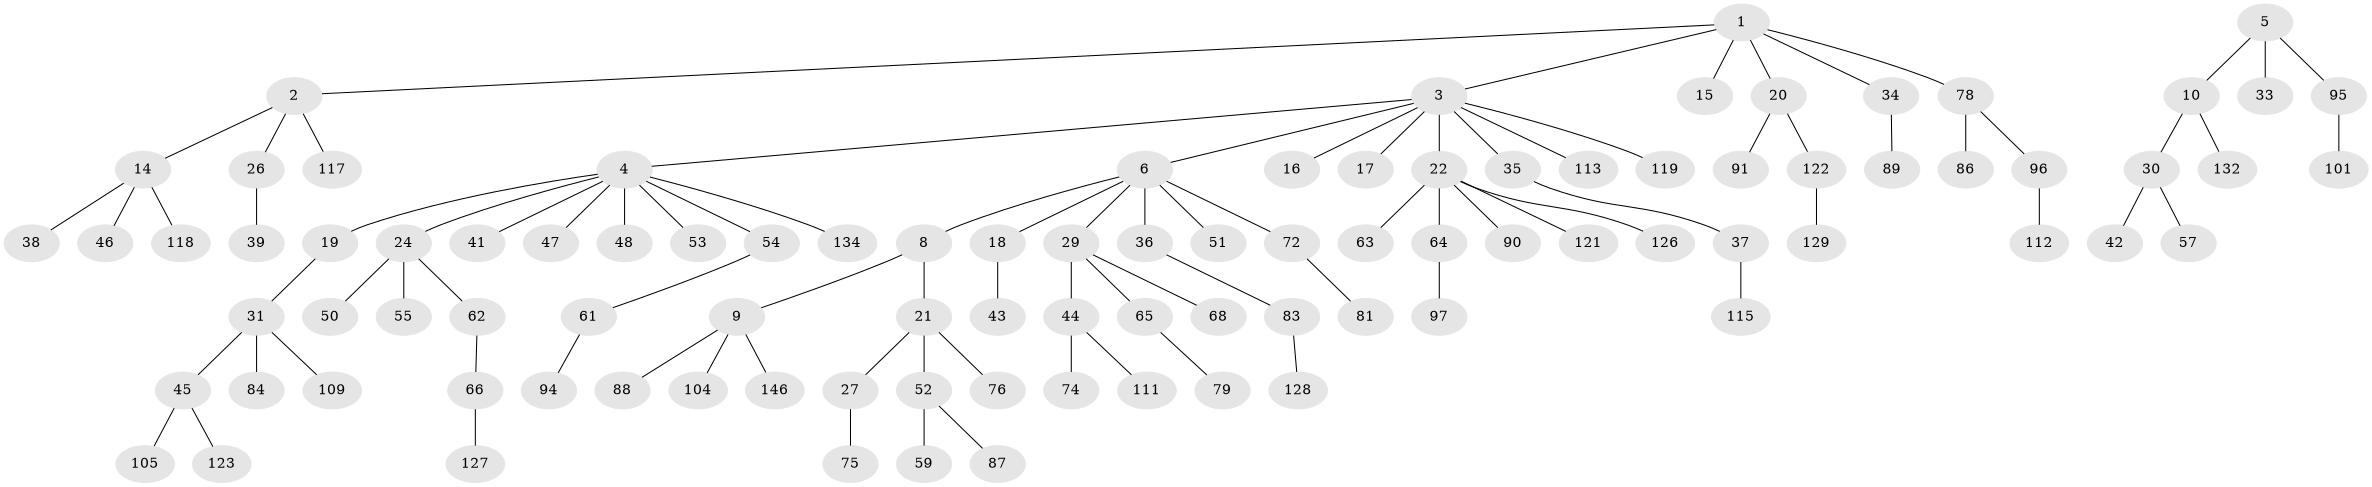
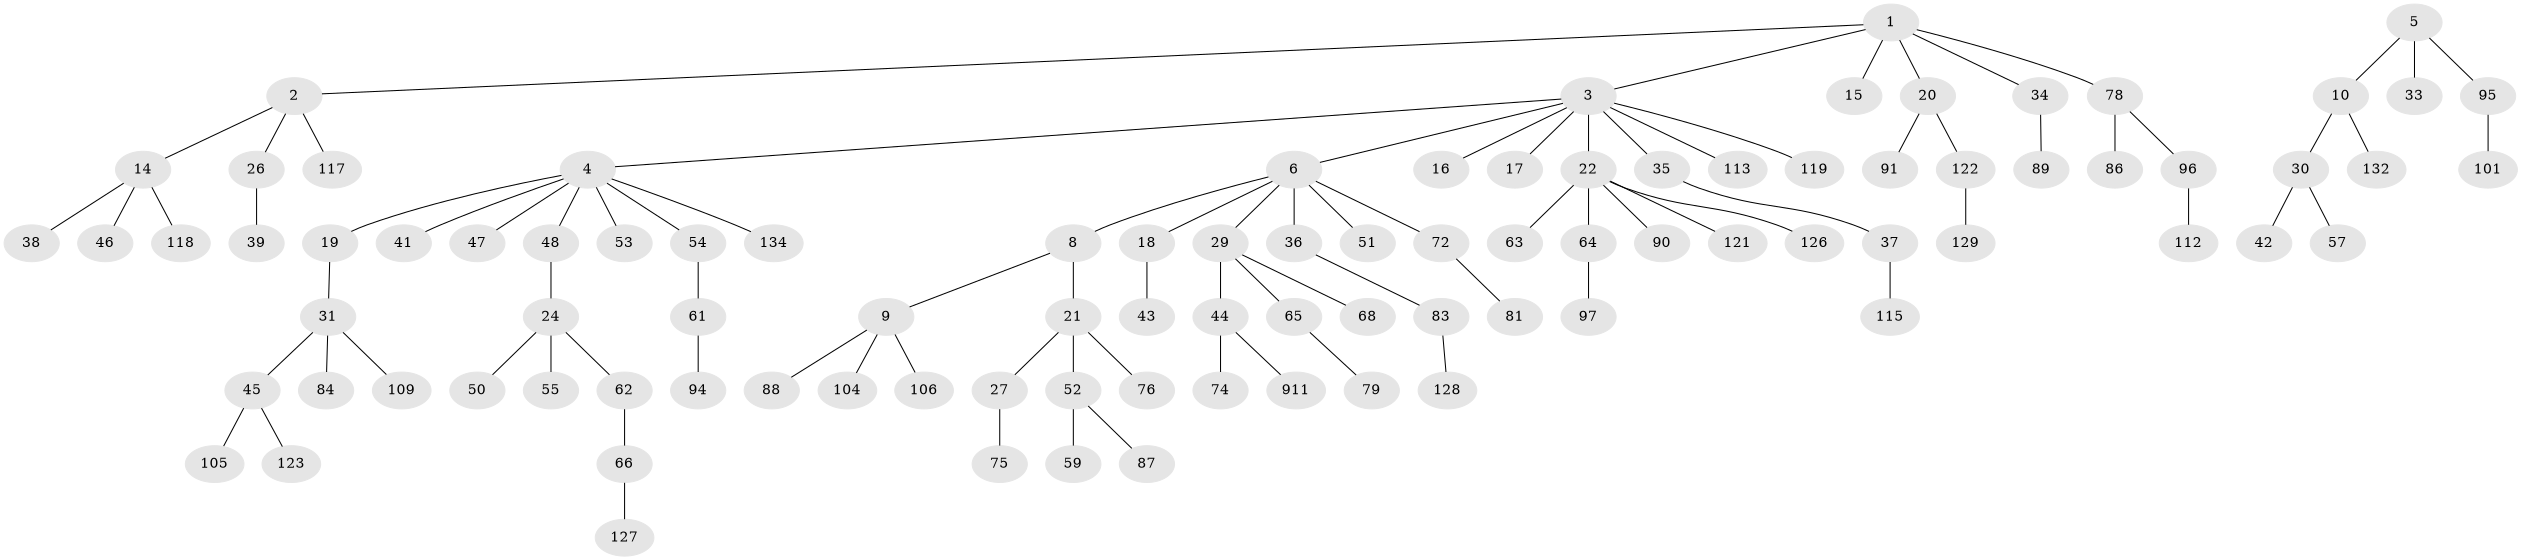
(511, 201) -> (551, 280)
(775, 390) -> (924, 390)
(1147, 390) -> (1296, 390)
